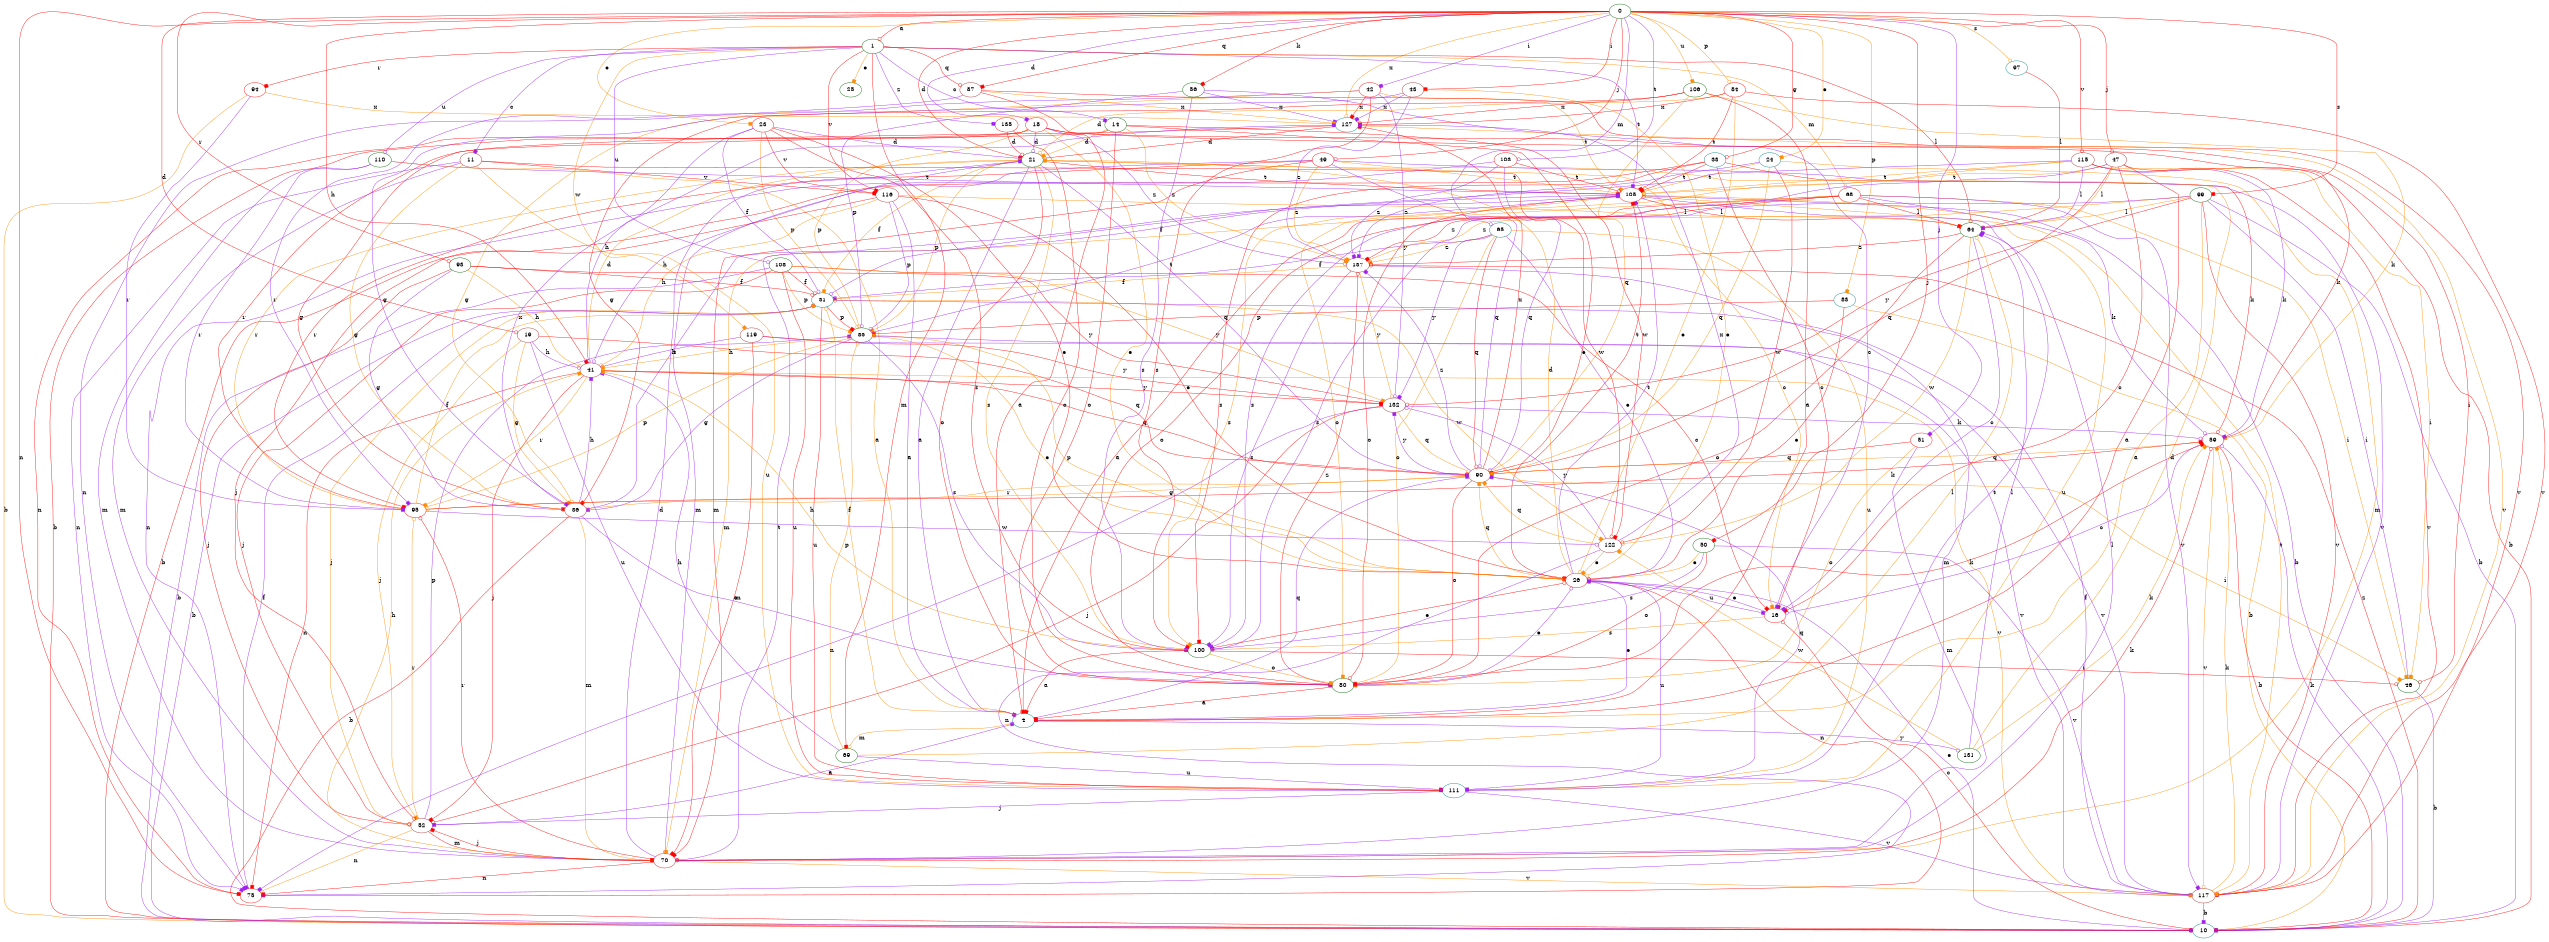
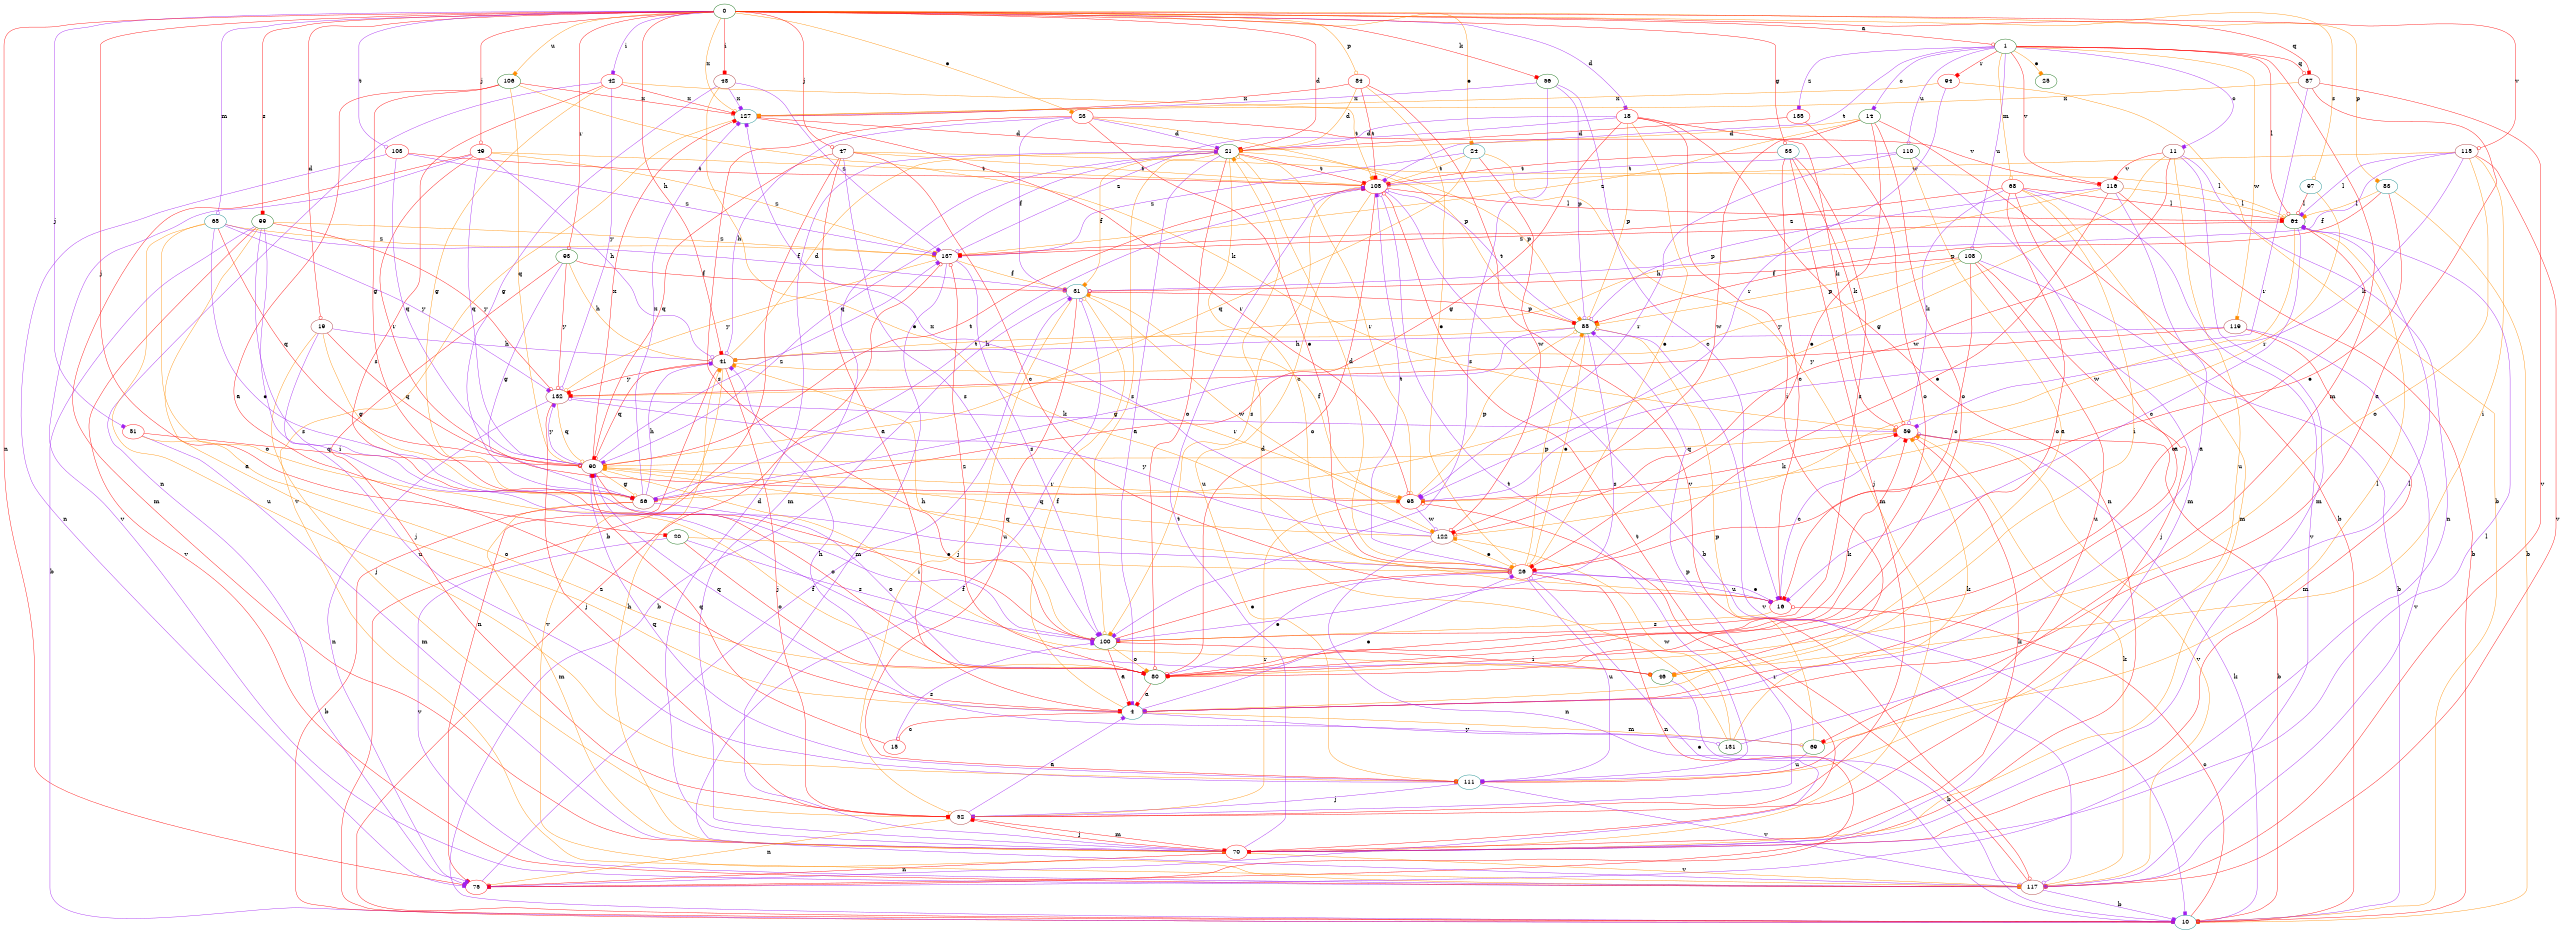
(1885, 177) -> (1915, 169)
(2089, 216) -> (2343, 206)
(2178, 359) -> (1672, 598)
none -> (1944, 445)
(1704, 545) -> (677, 537)
none -> (895, 747)
